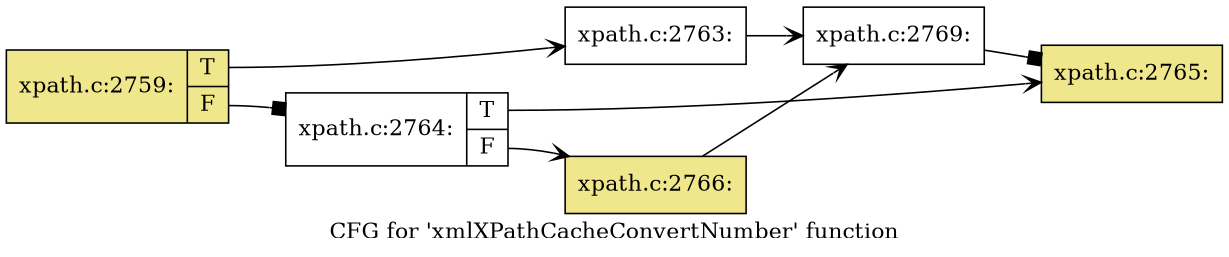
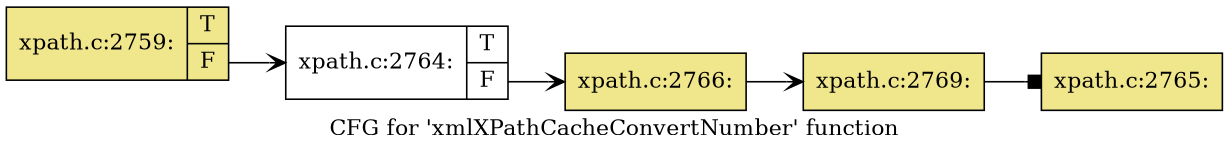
(656, 36) -> none
(894, 36) -> (894, 82)
(767, 102) -> none
(249, 106) -> (249, 63)
